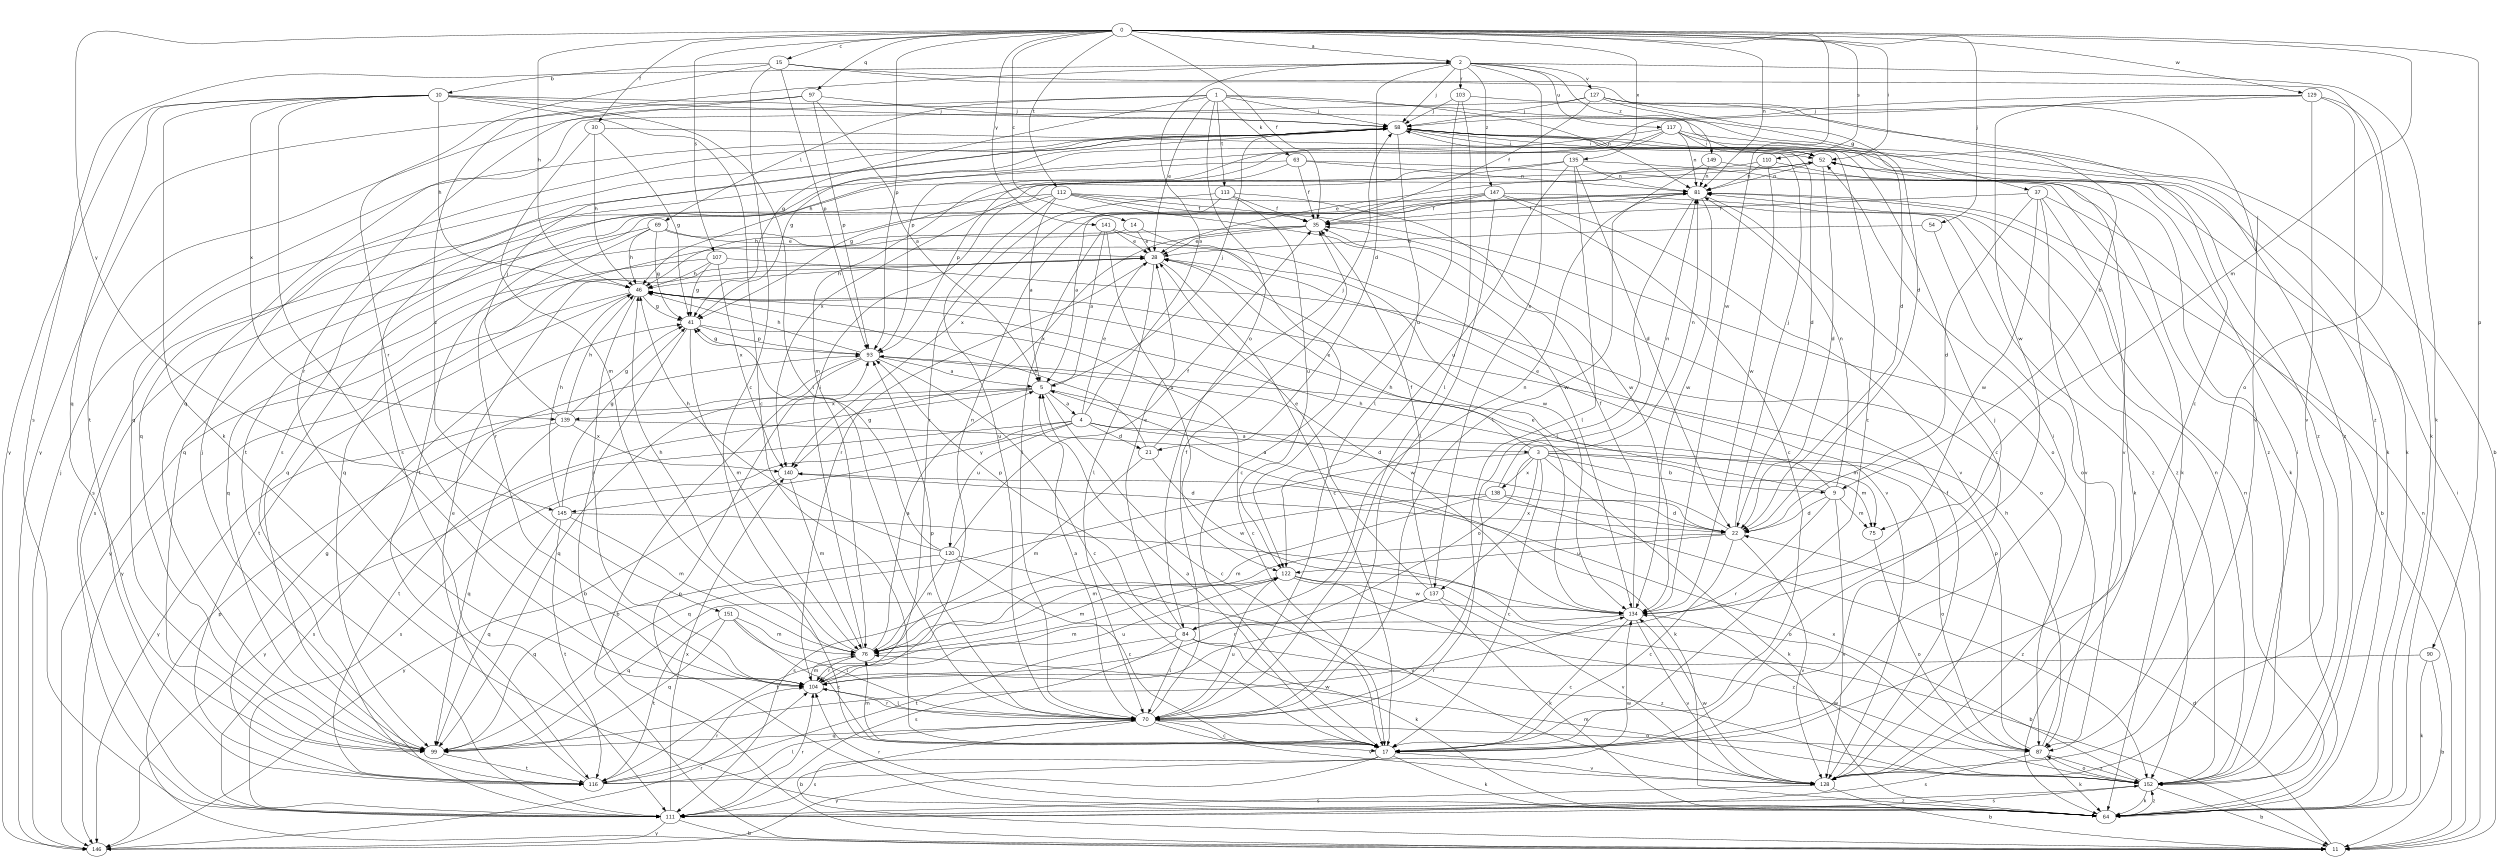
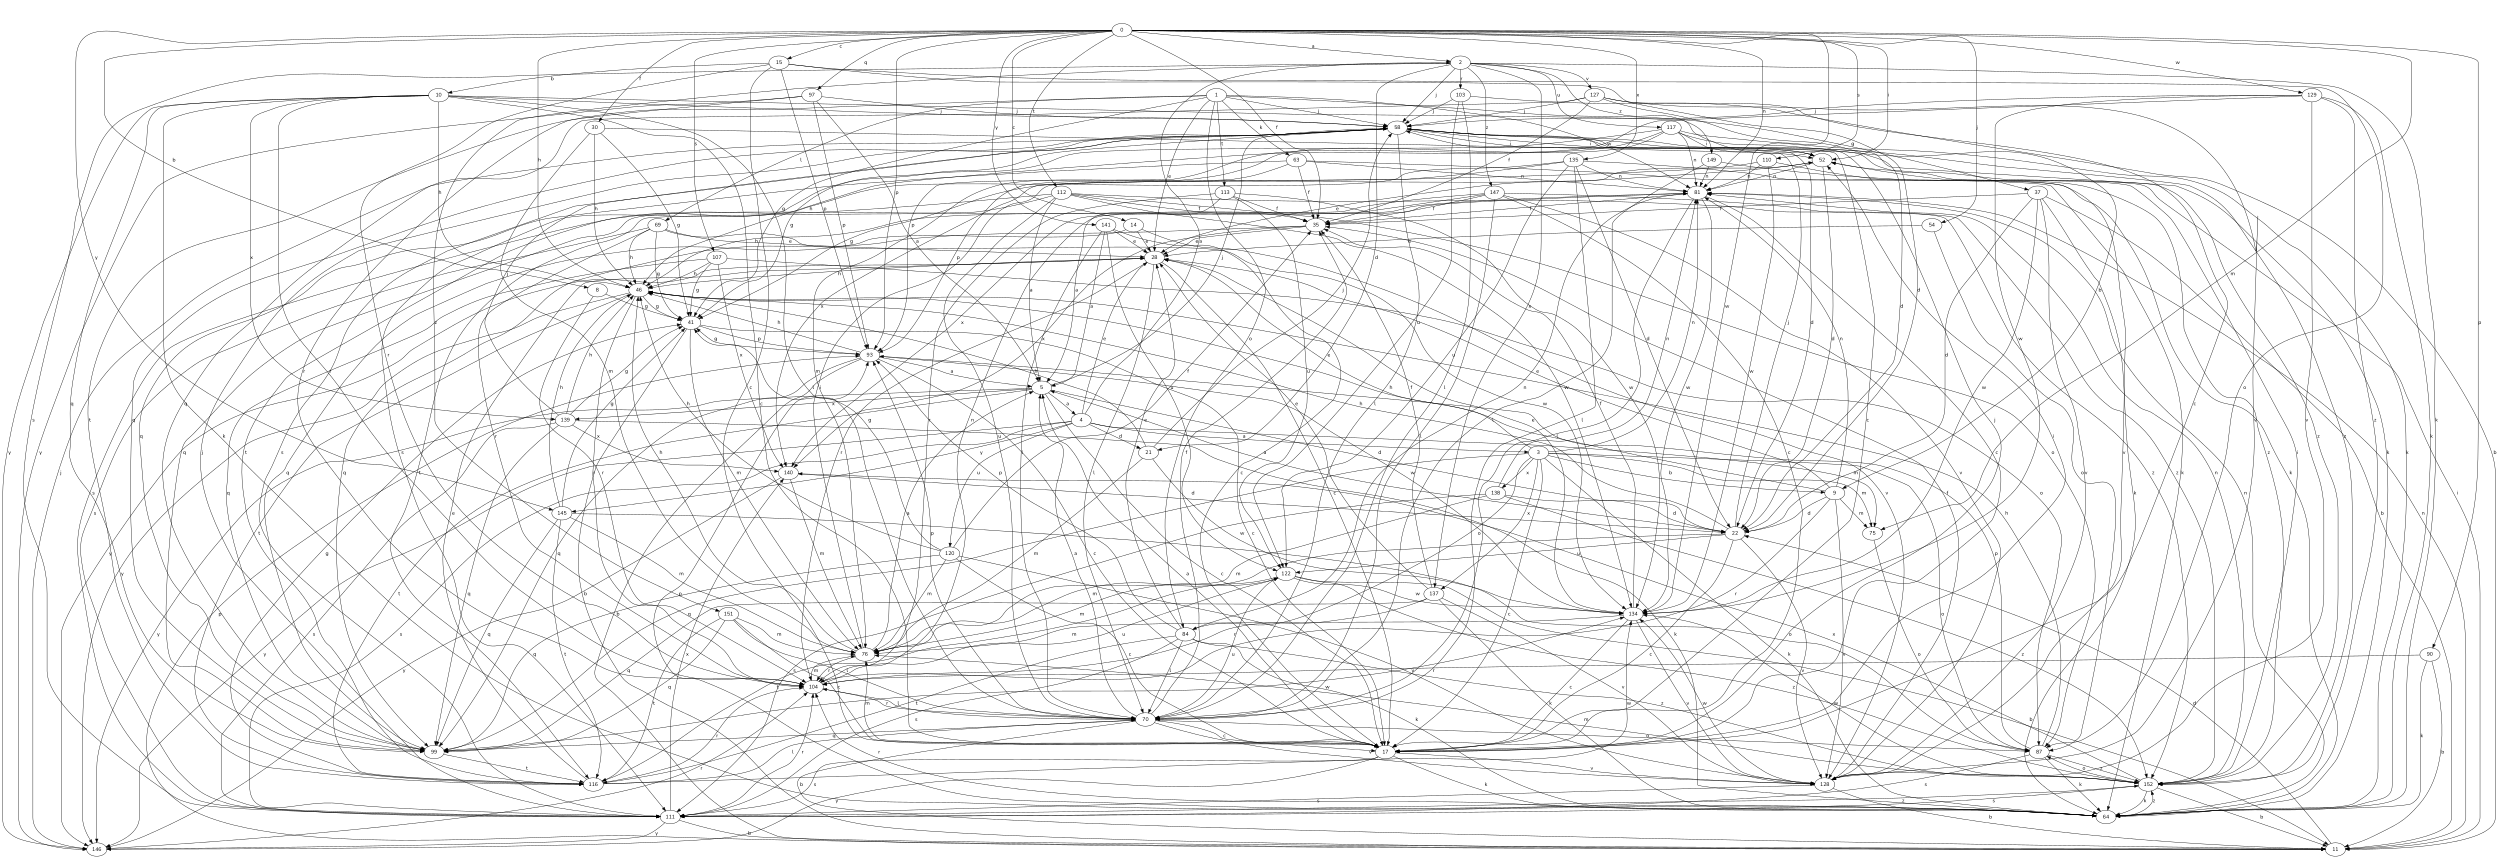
(1609, 144) -> (1609, 144)
none -> (597, 290)
